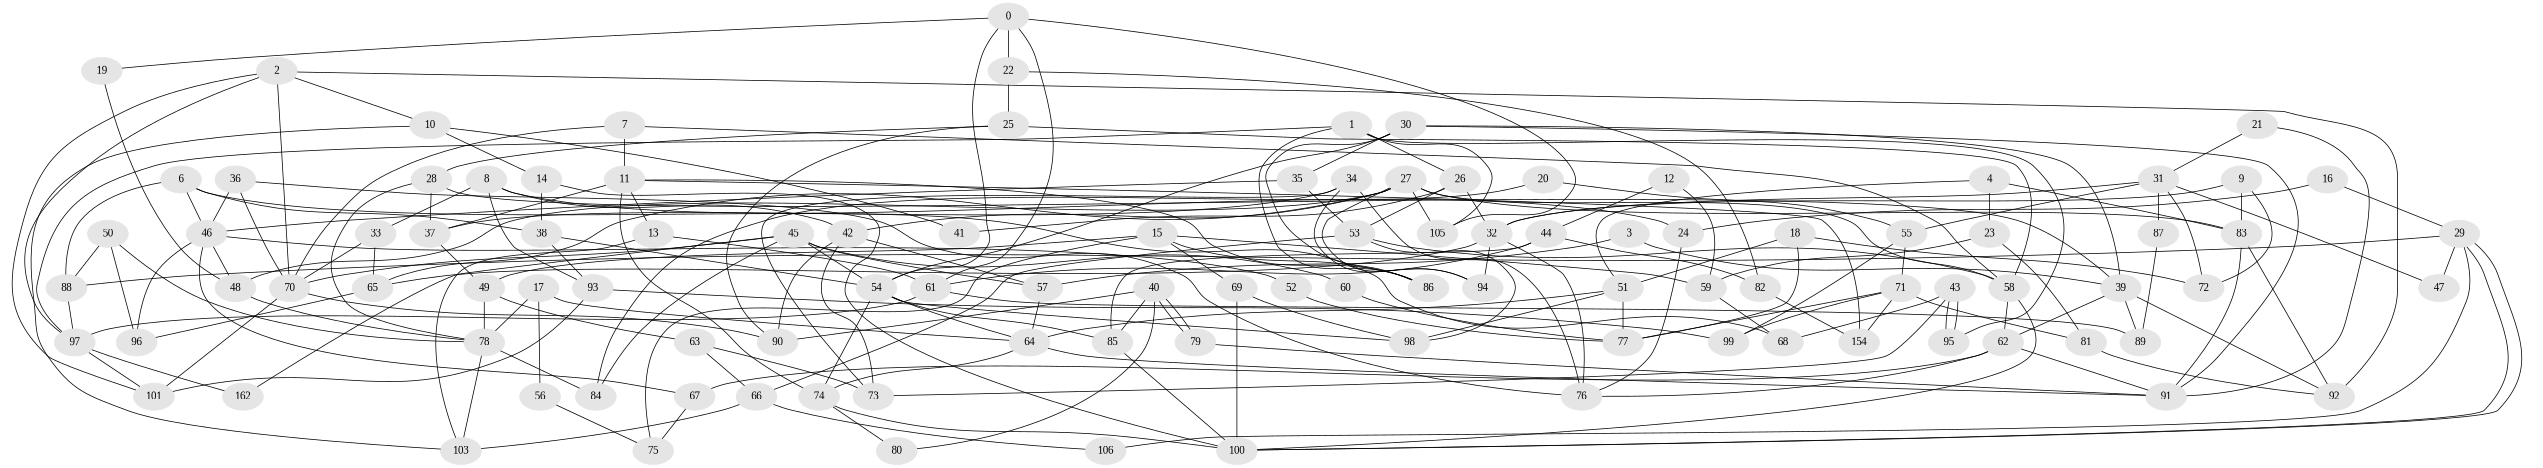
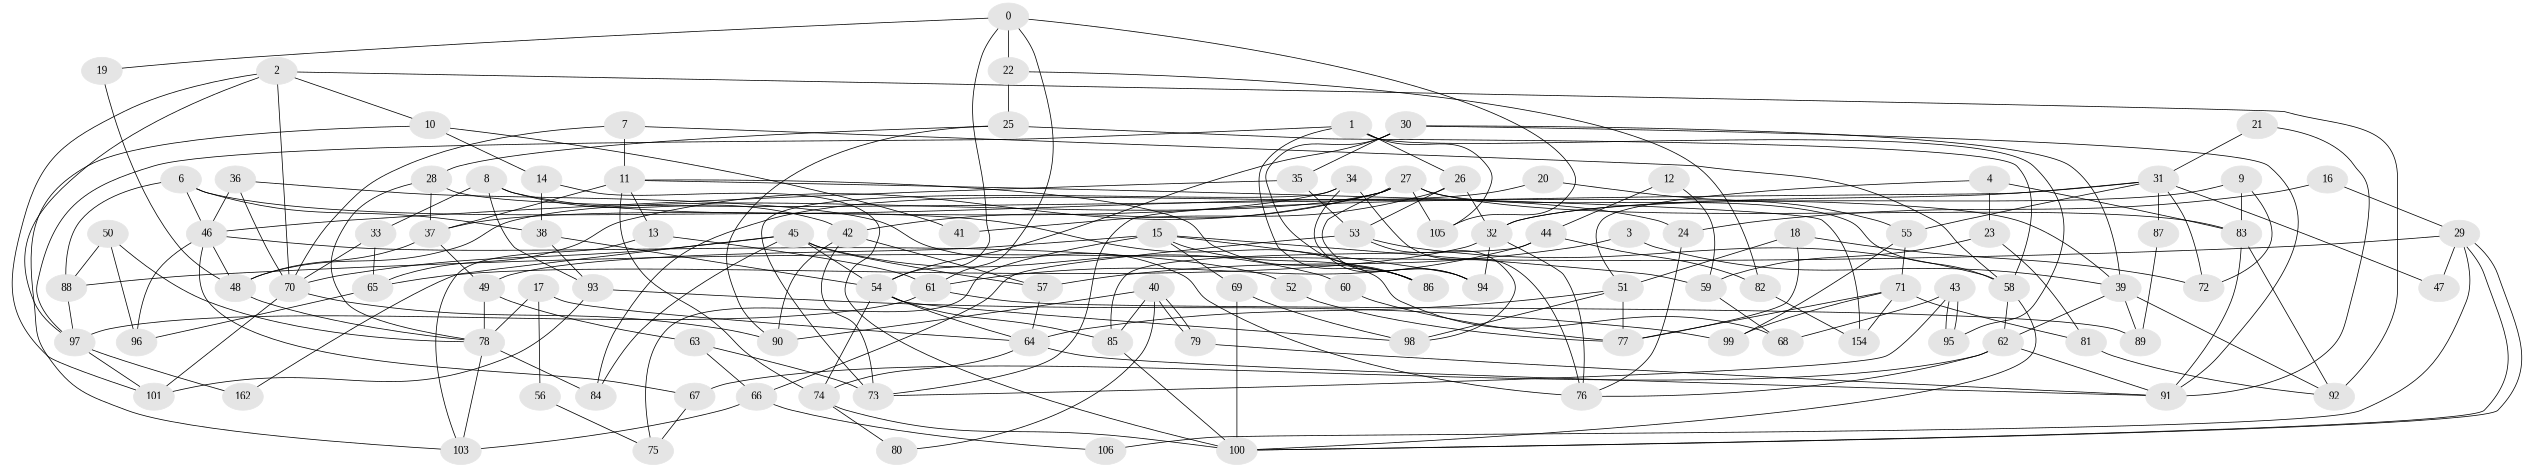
none -> (1470, 200)
none -> (1323, 255)
none -> (333, 261)
